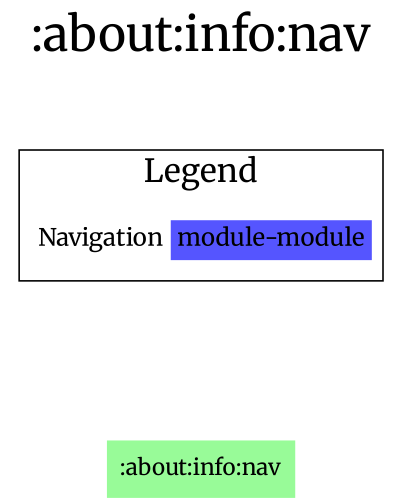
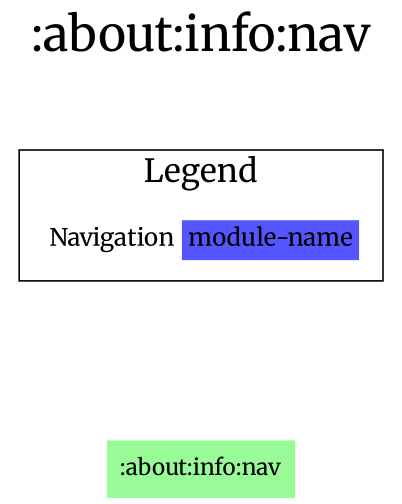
(271, 239) -> (270, 239)
